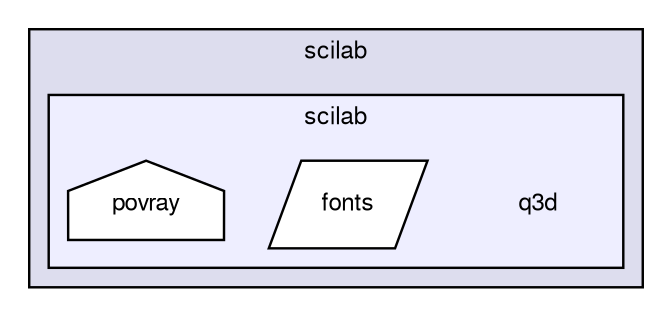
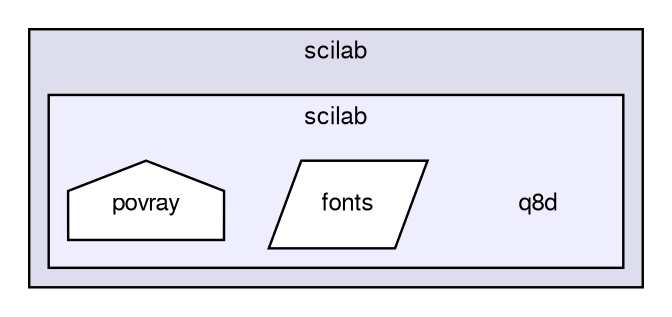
(538, 205) -> (538, 205)
